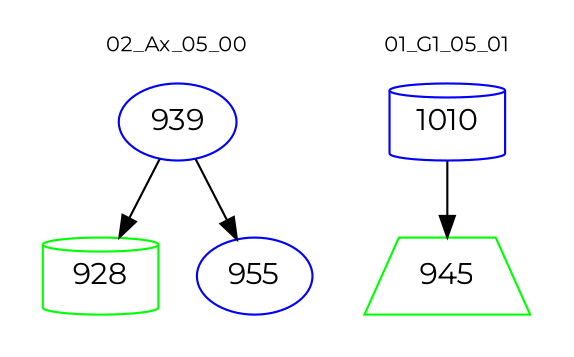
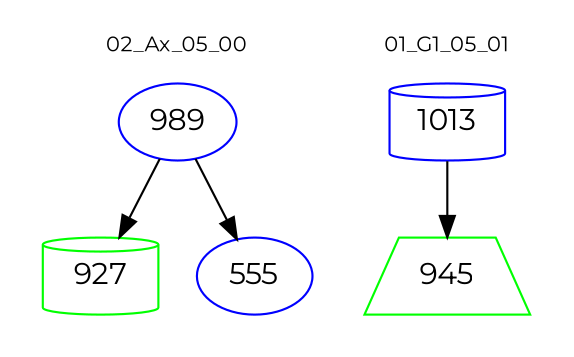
(178, 122) -> (178, 122)
(447, 122) -> (447, 122)
(101, 276) -> (101, 276)
(255, 276) -> (255, 276)
